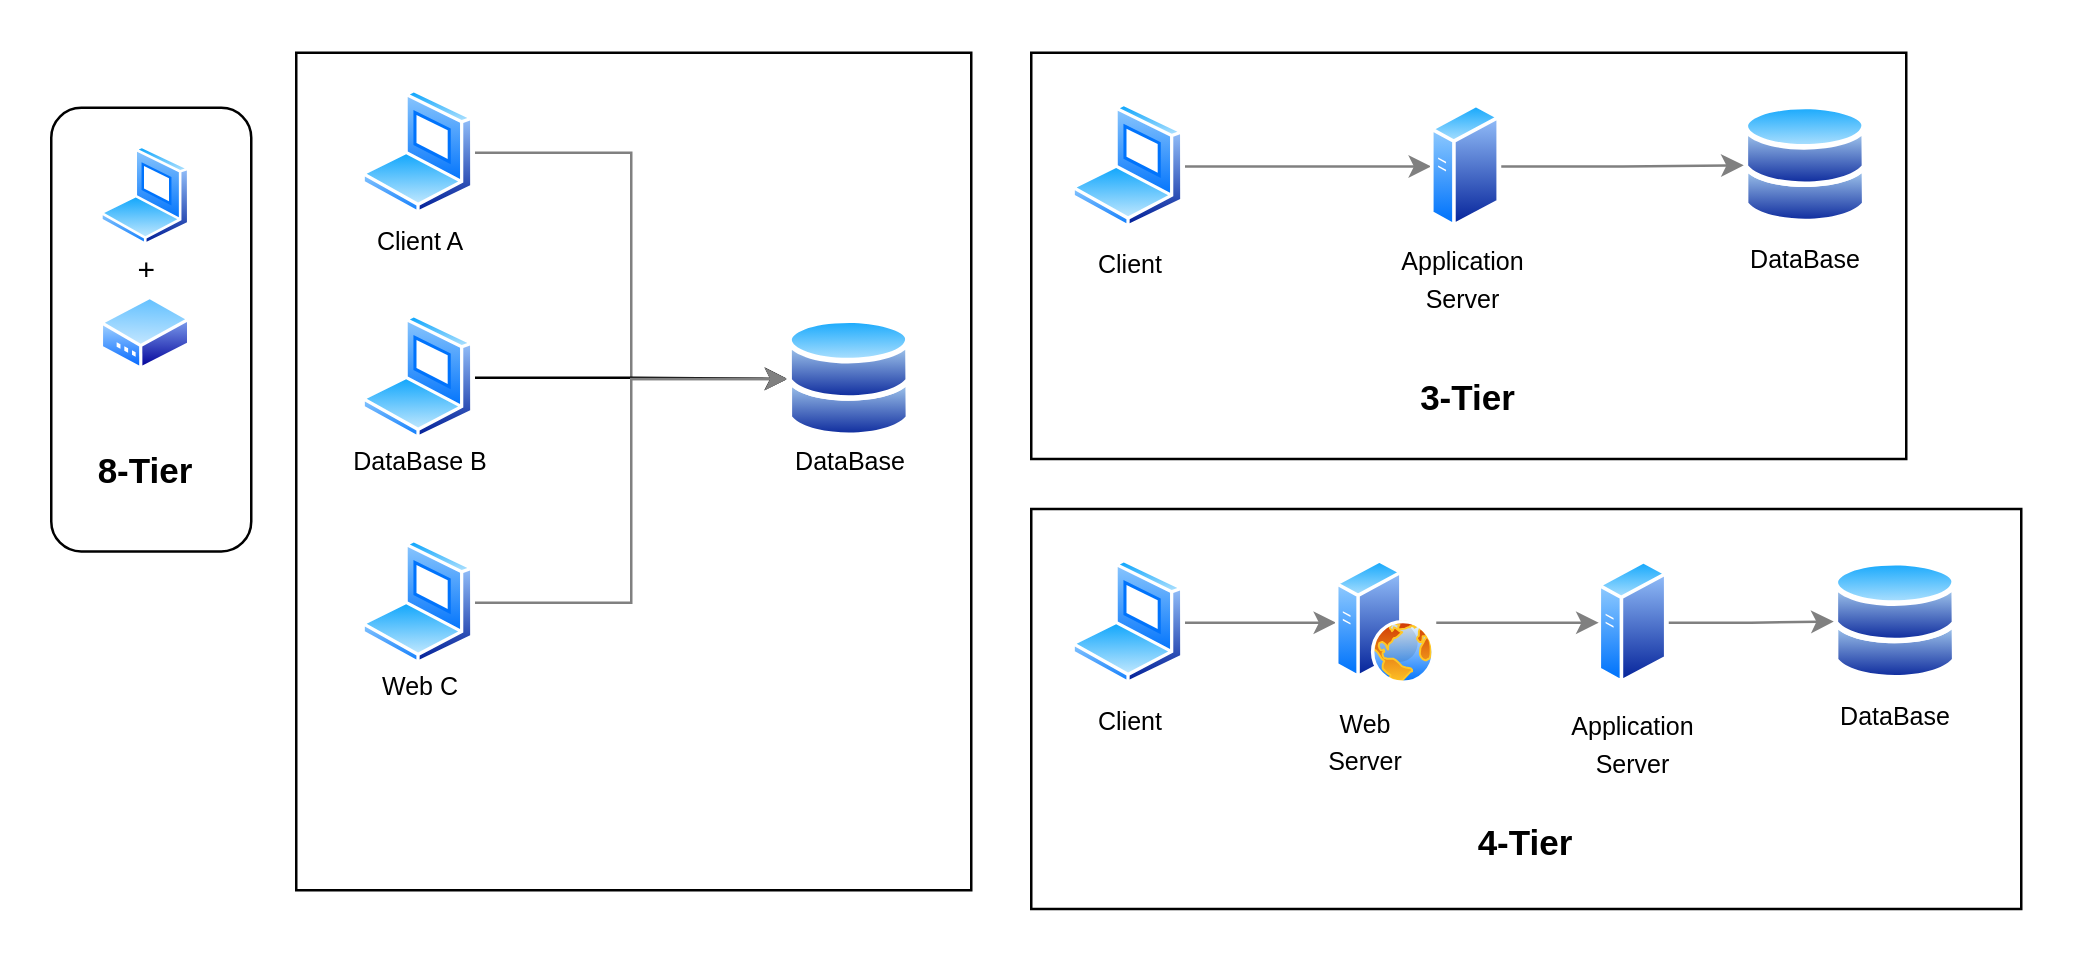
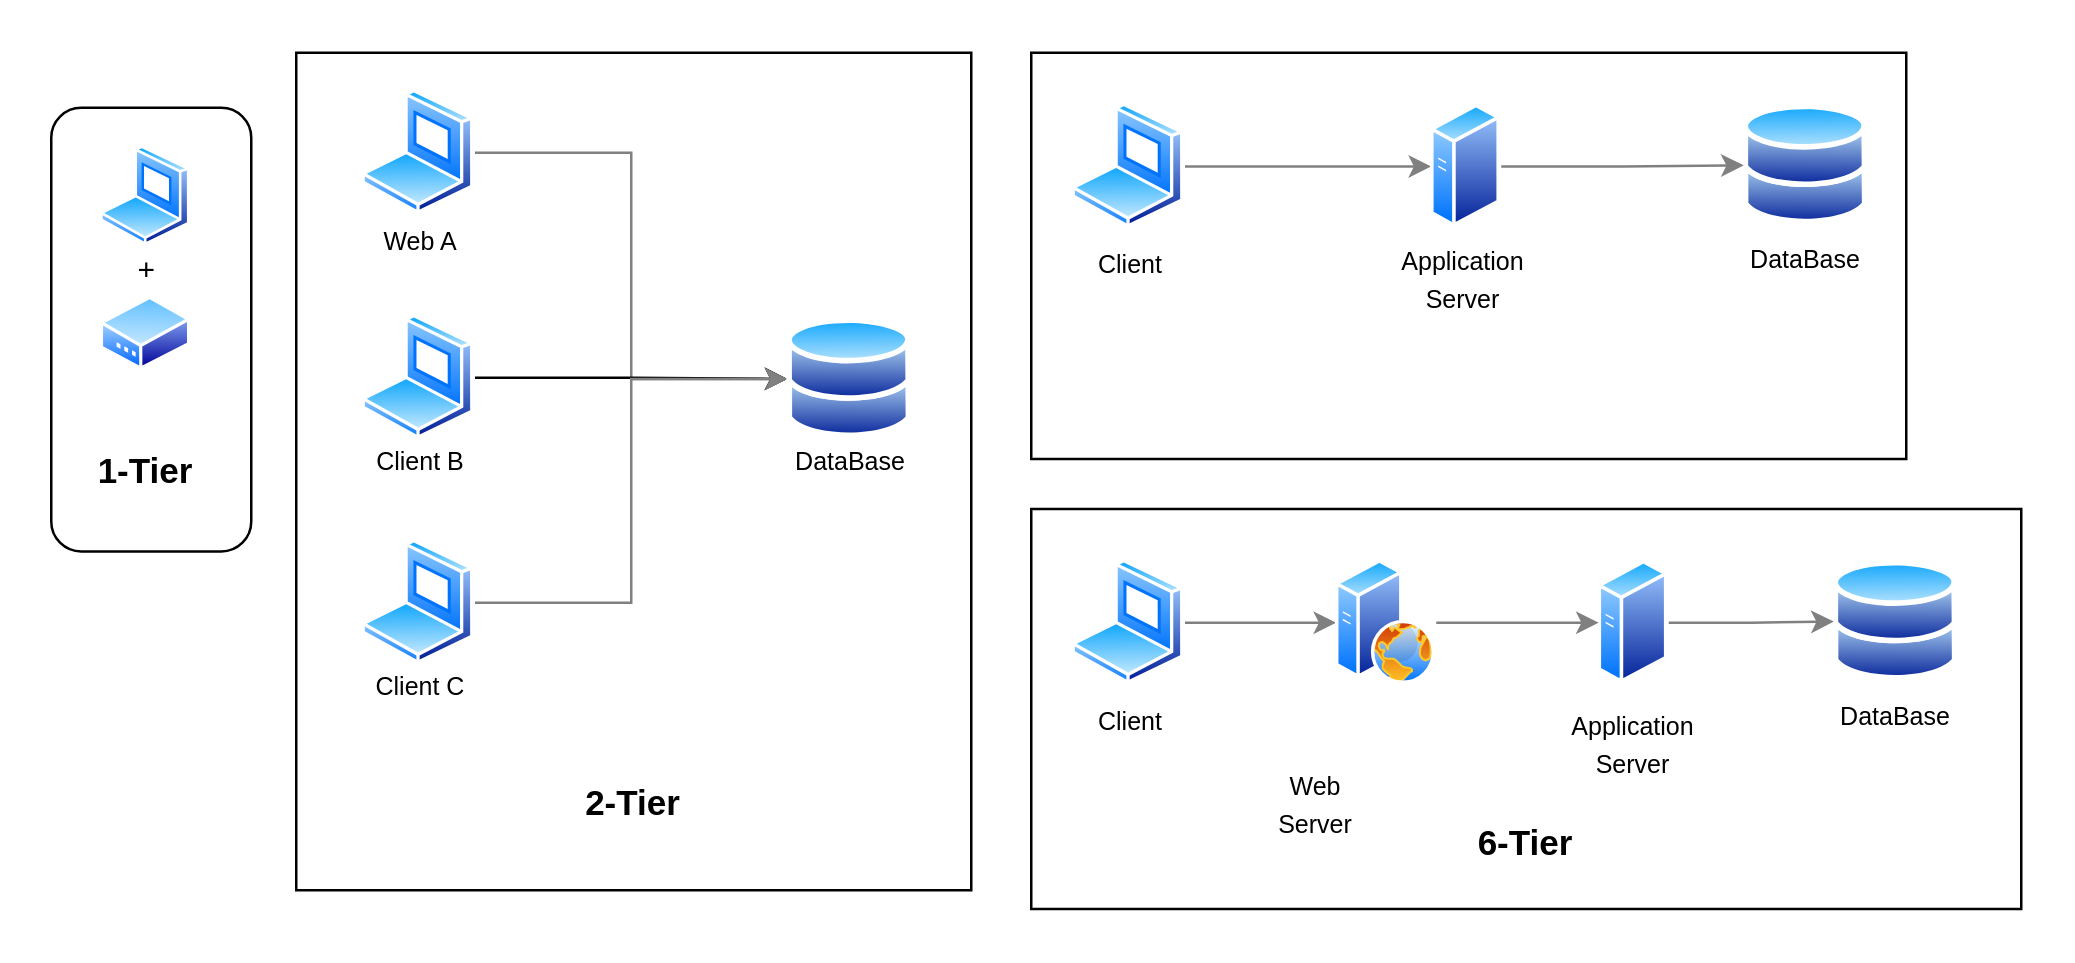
(421, 241) -> (421, 241)
(1469, 398) -> none
(421, 461) -> (421, 461)
(146, 471) -> (146, 471)
(421, 686) -> (421, 686)
(1366, 741) -> (1316, 804)
none -> (634, 803)
(1526, 844) -> (1526, 844)
